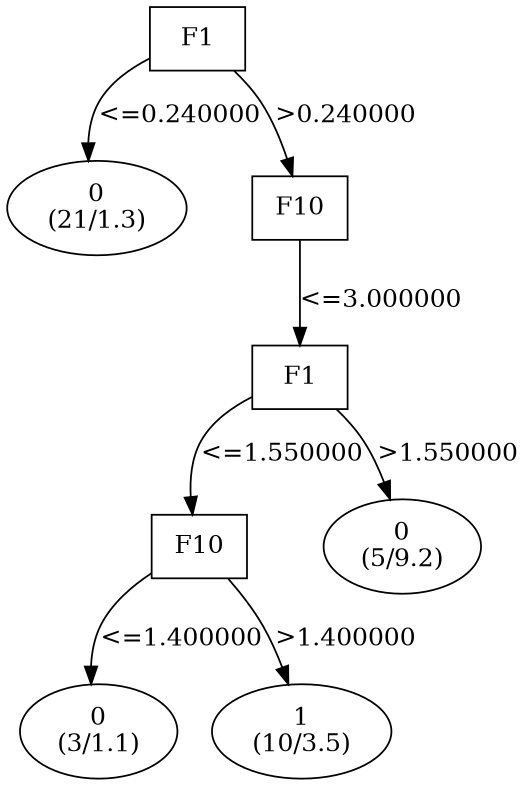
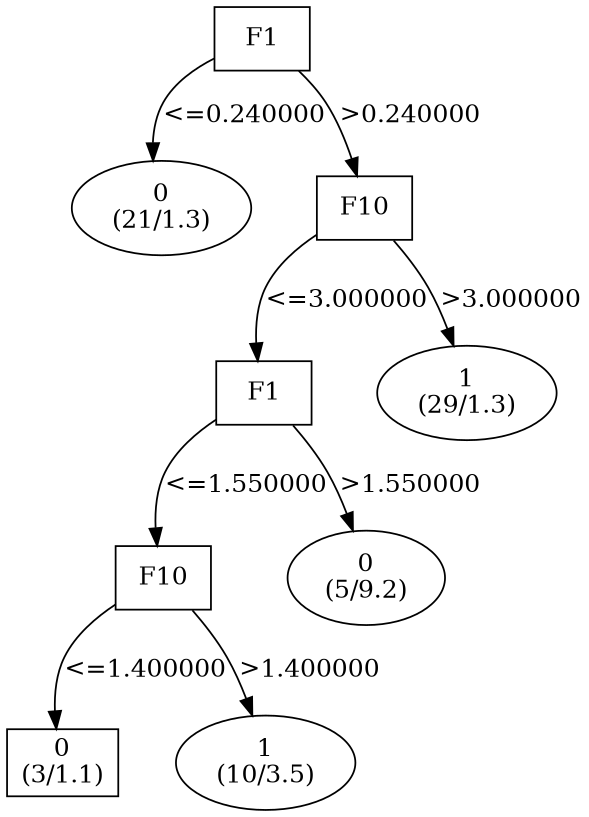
none -> (467, 393)
(99, 731) -> (63, 763)
